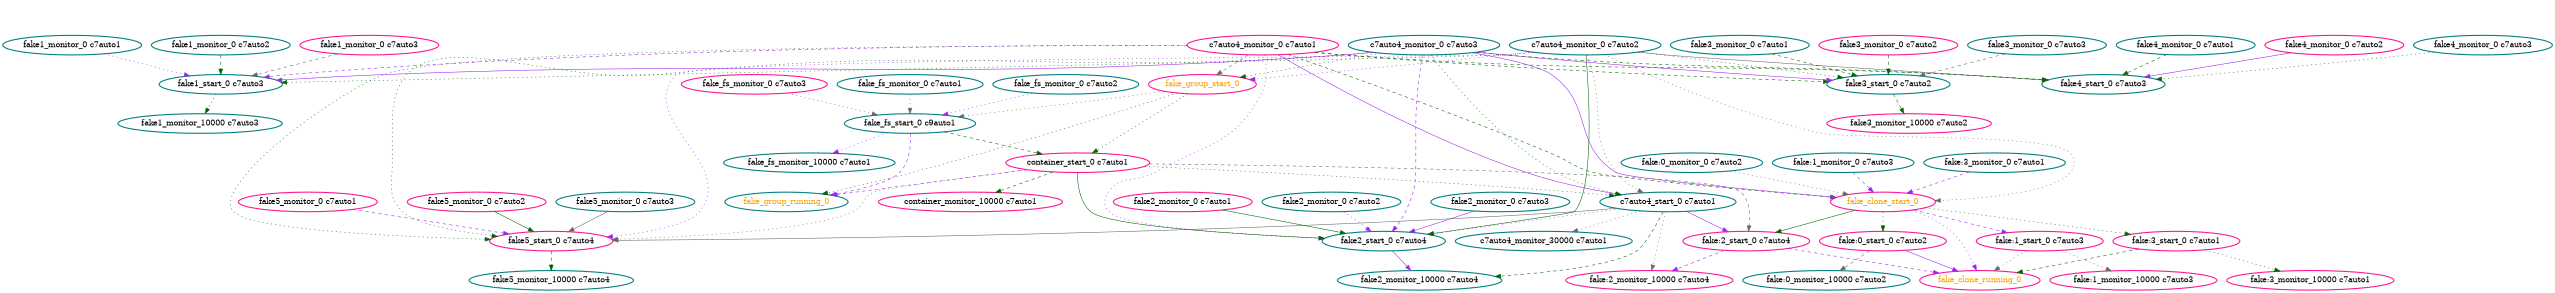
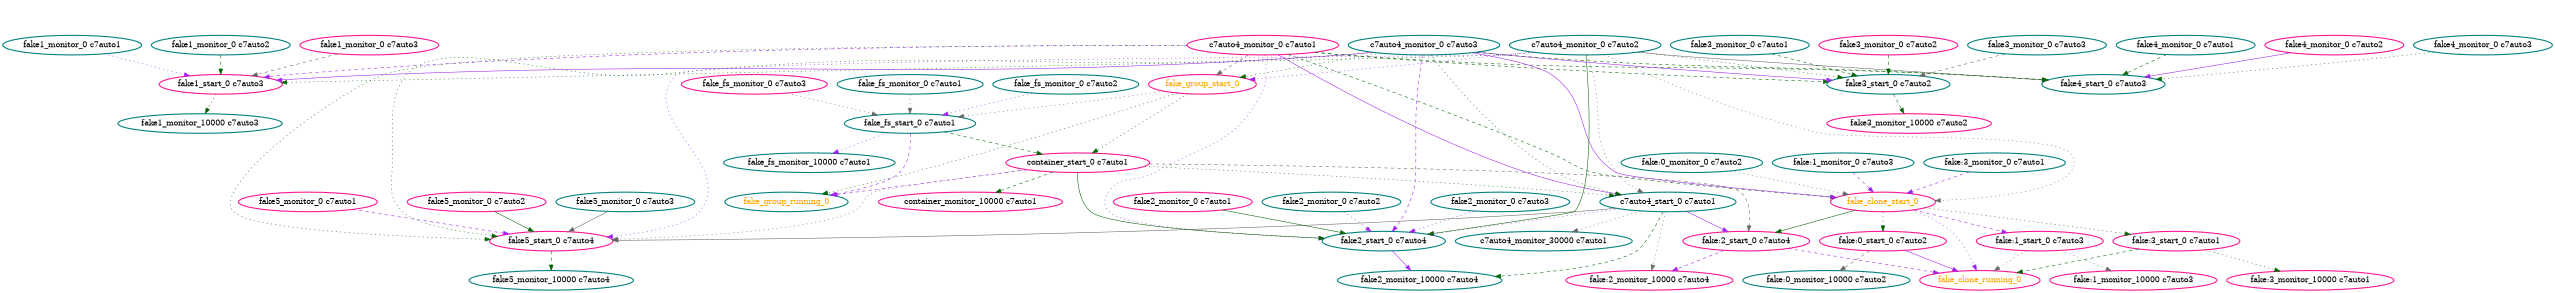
(221, 84) -> (221, 84)
(910, 124) -> (910, 124)
(1438, 223) -> (1438, 223)
